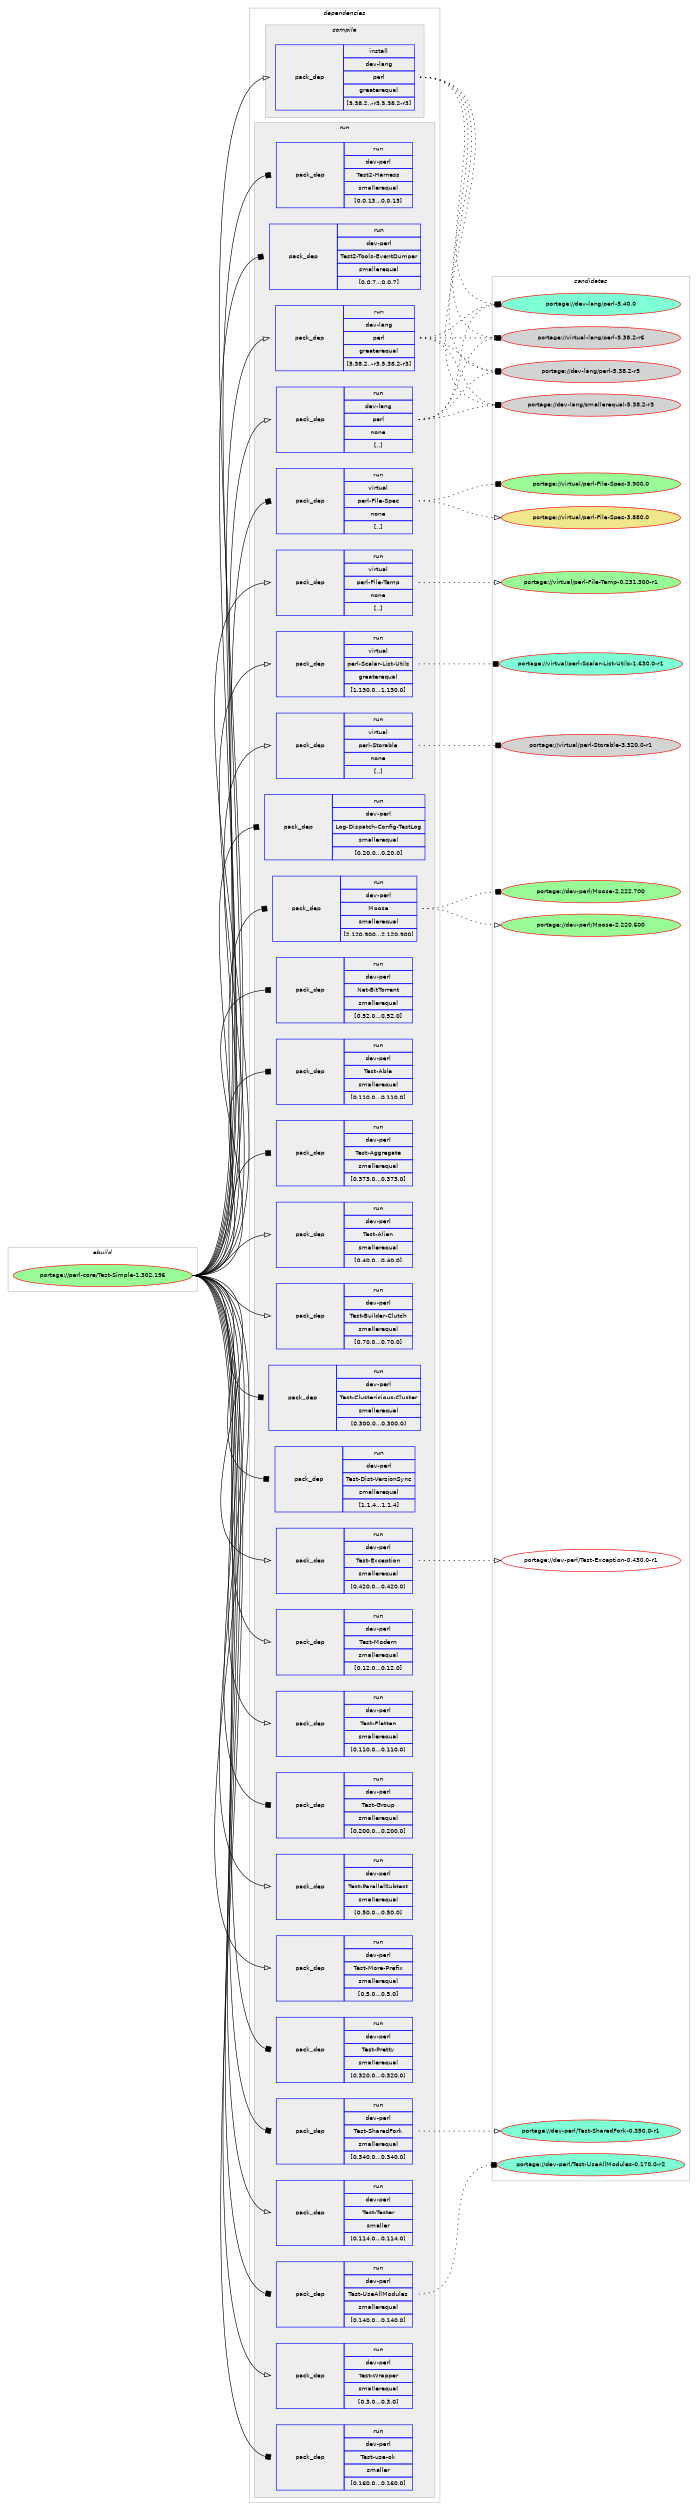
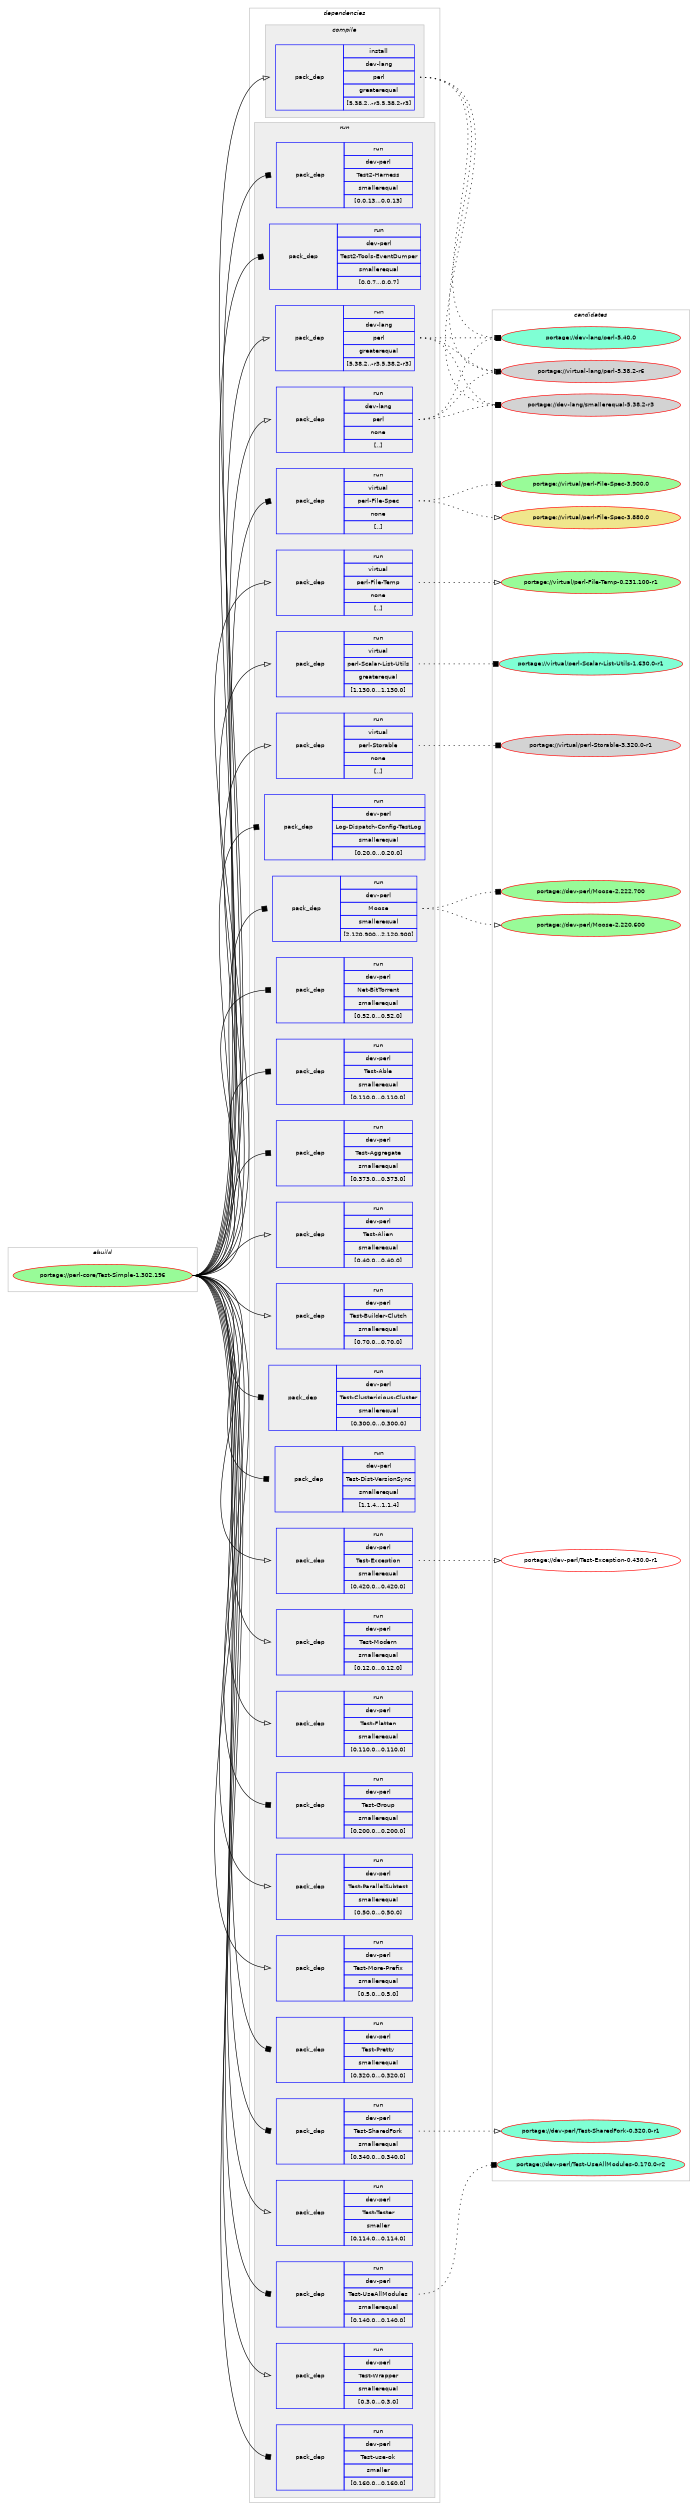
(591, 371) -> none
(591, 582) -> (591, 582)
(591, 2131) -> (591, 2131)
